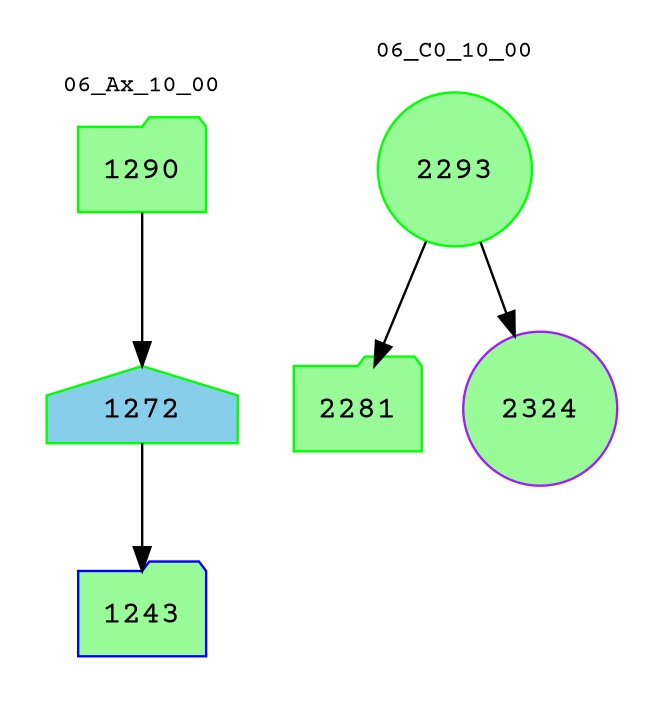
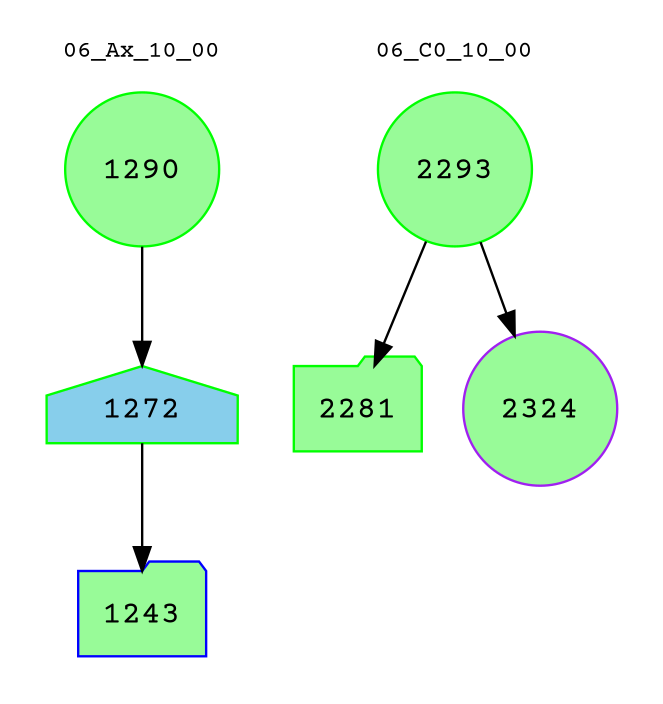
(142, 169) -> (142, 169)
